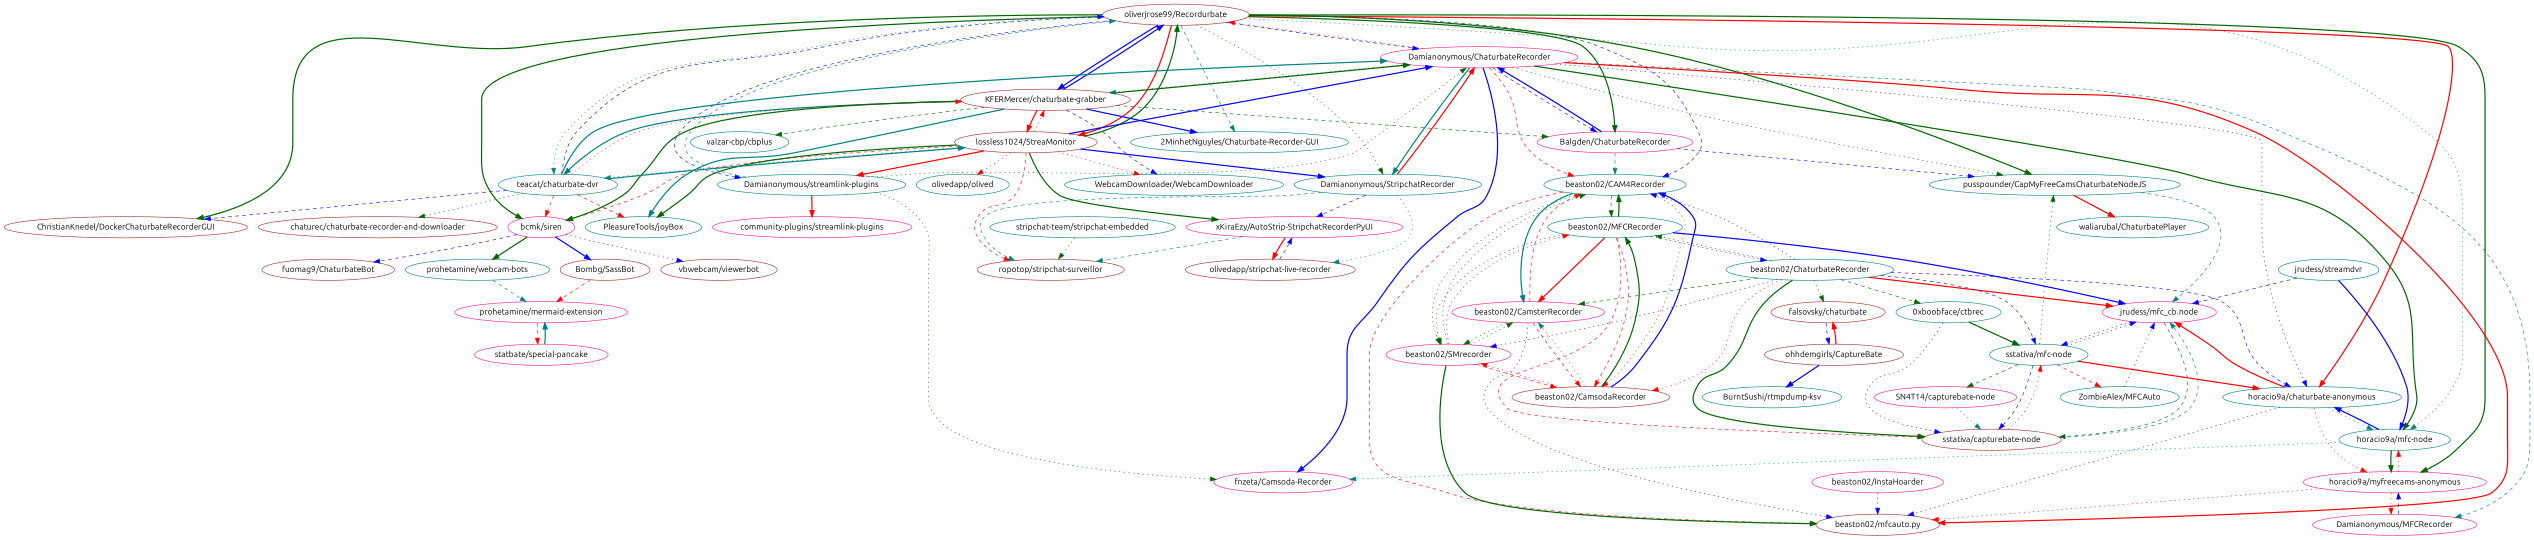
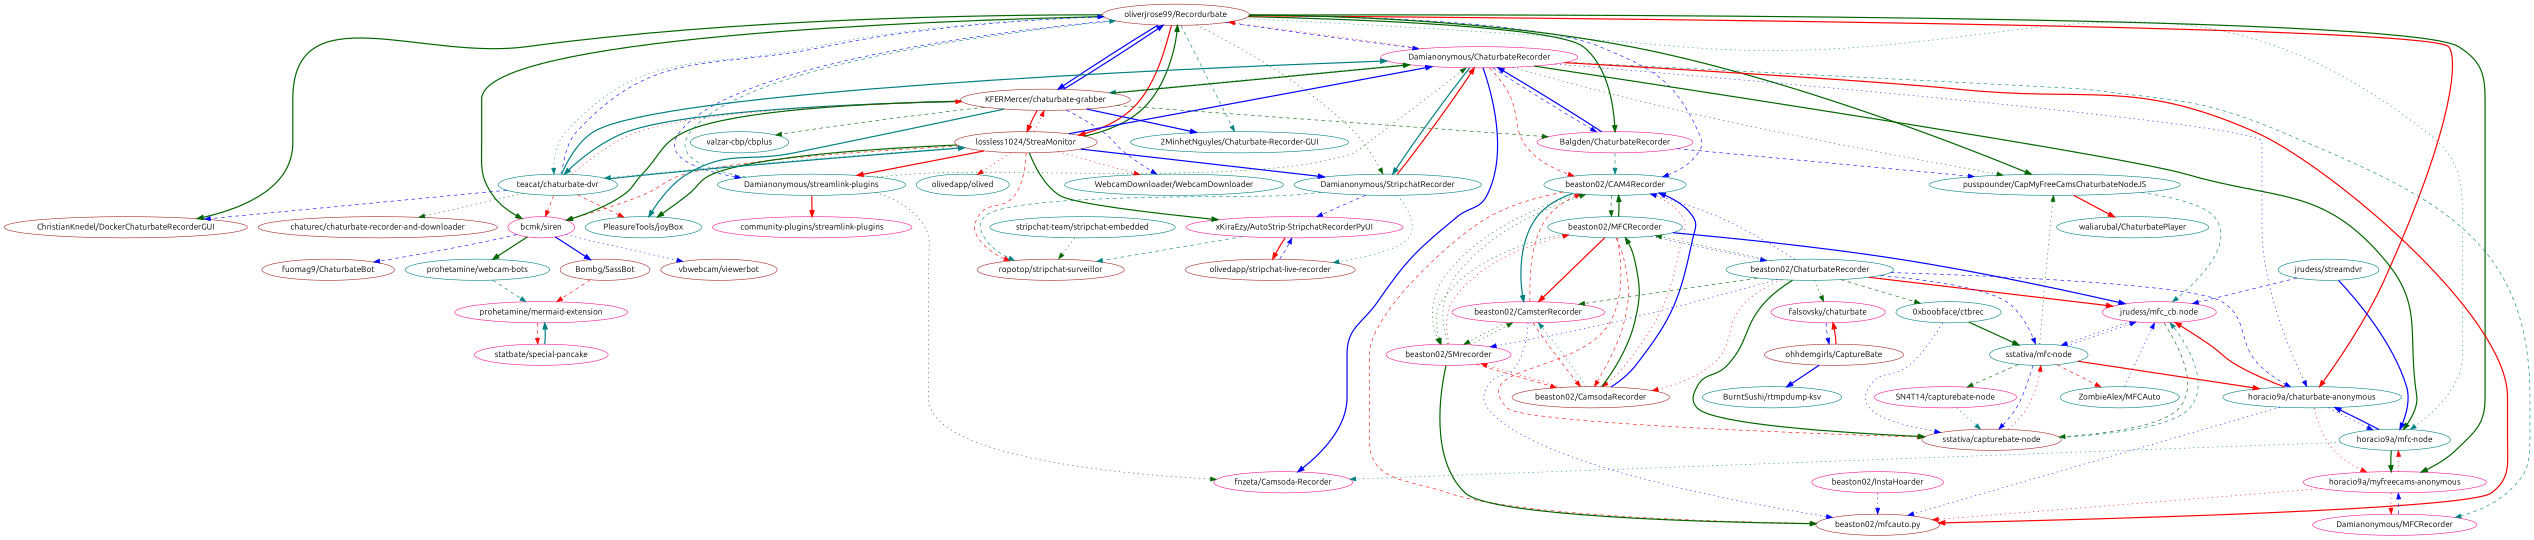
(1828, 312) -> (1828, 312)
(2349, 418) -> (2349, 418)
